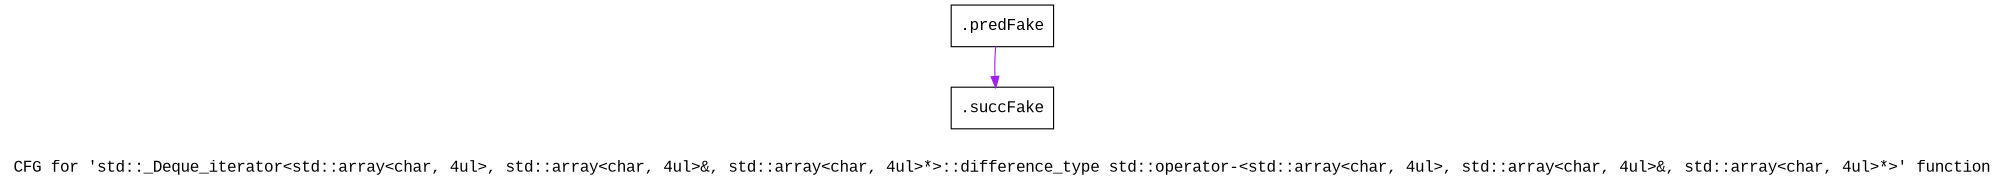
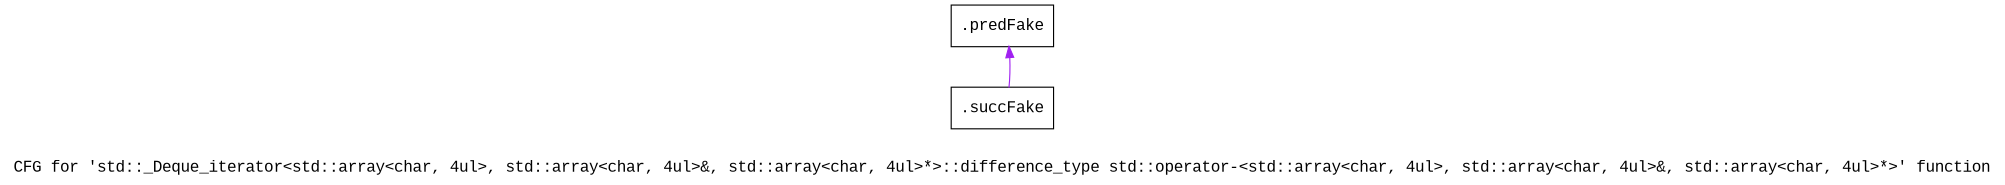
(995, 61) -> (1010, 73)
